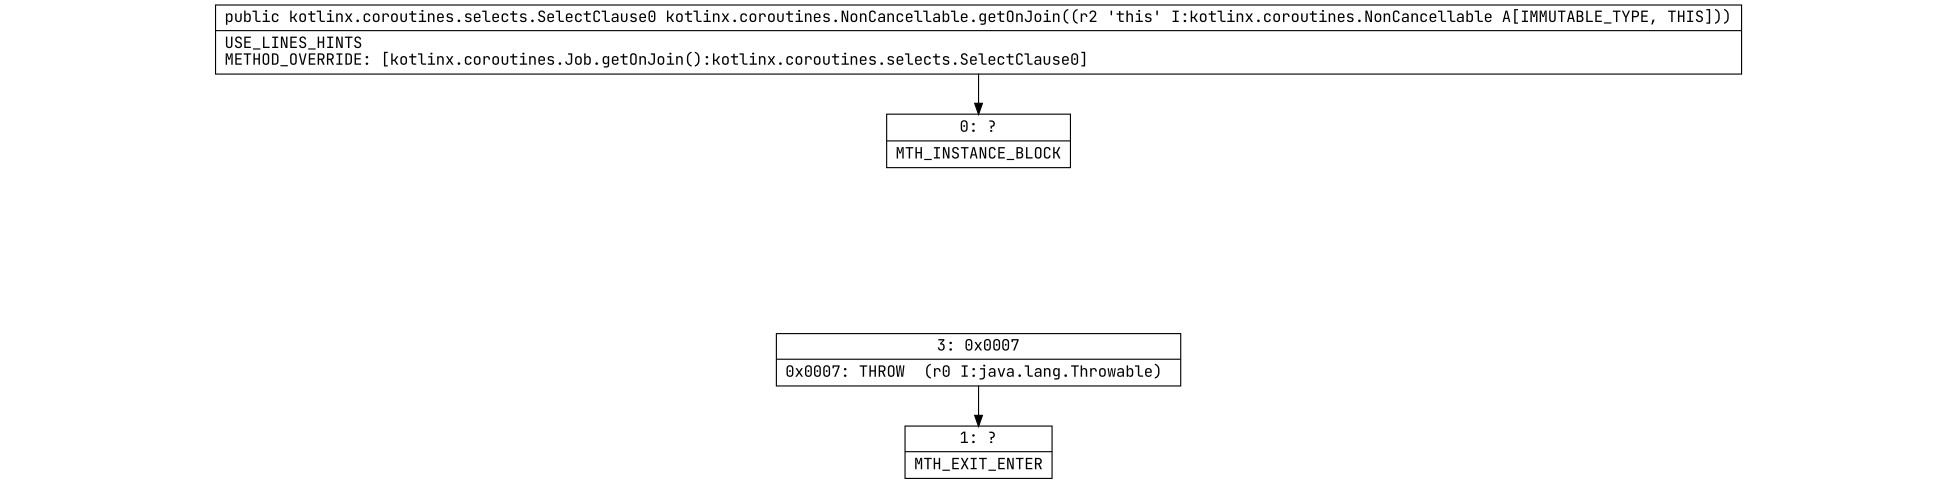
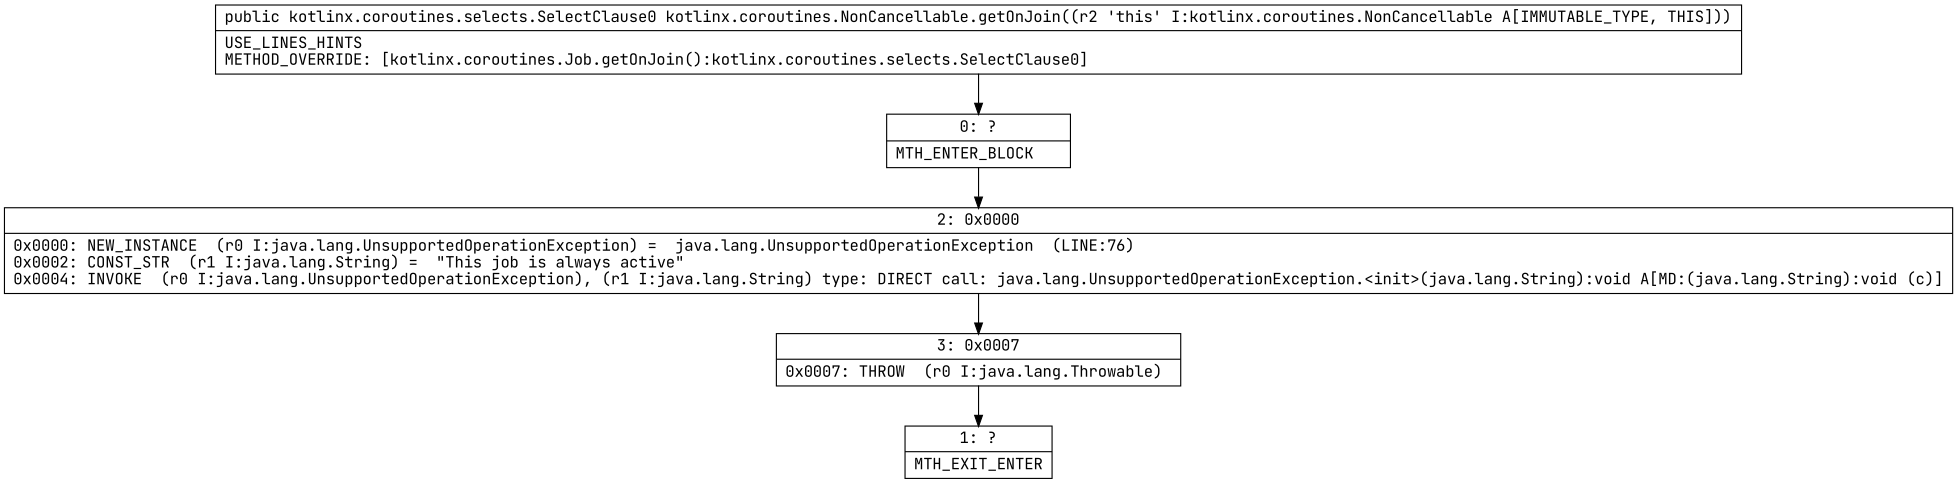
(979, 154) -> (965, 154)
none -> (979, 251)
